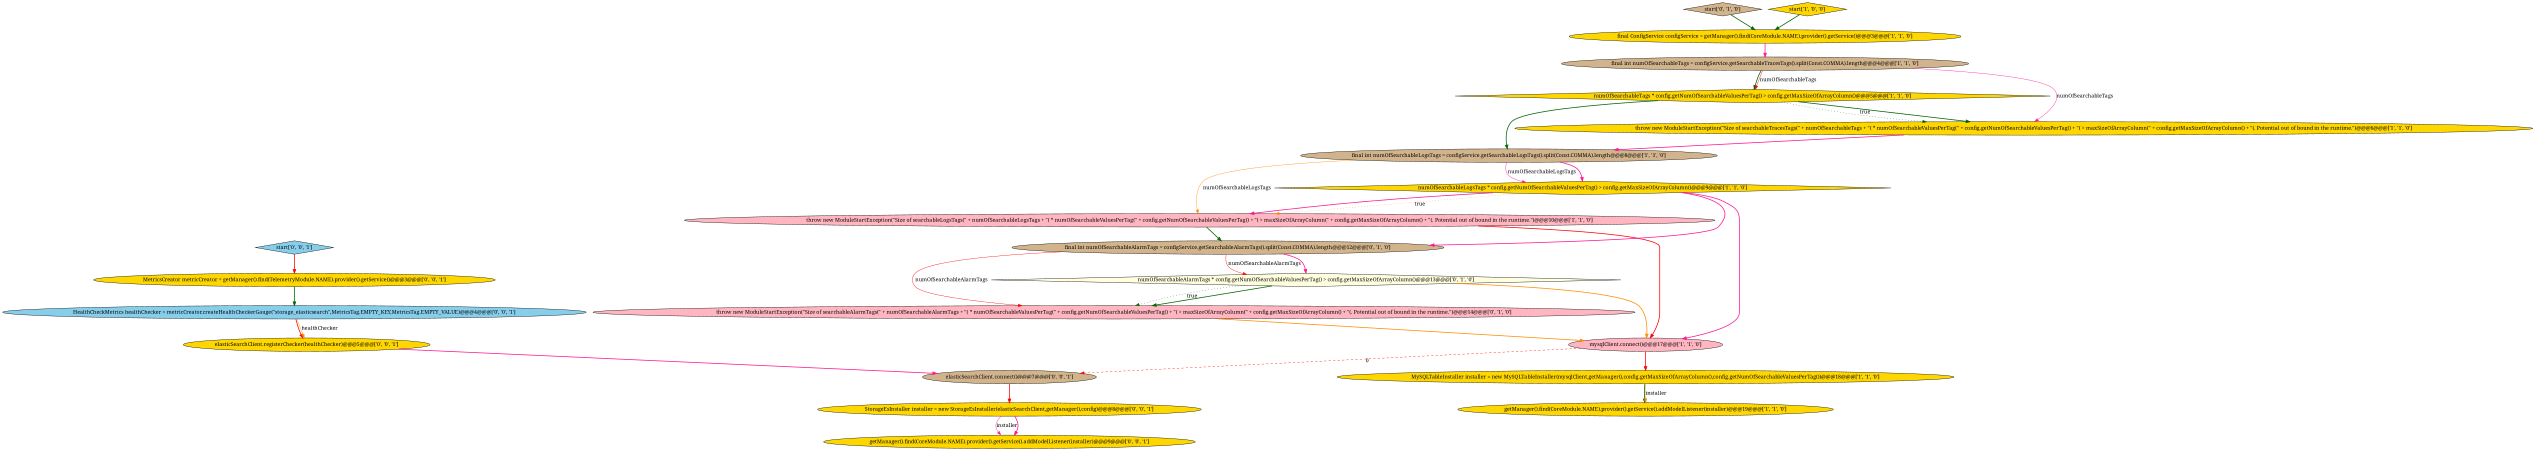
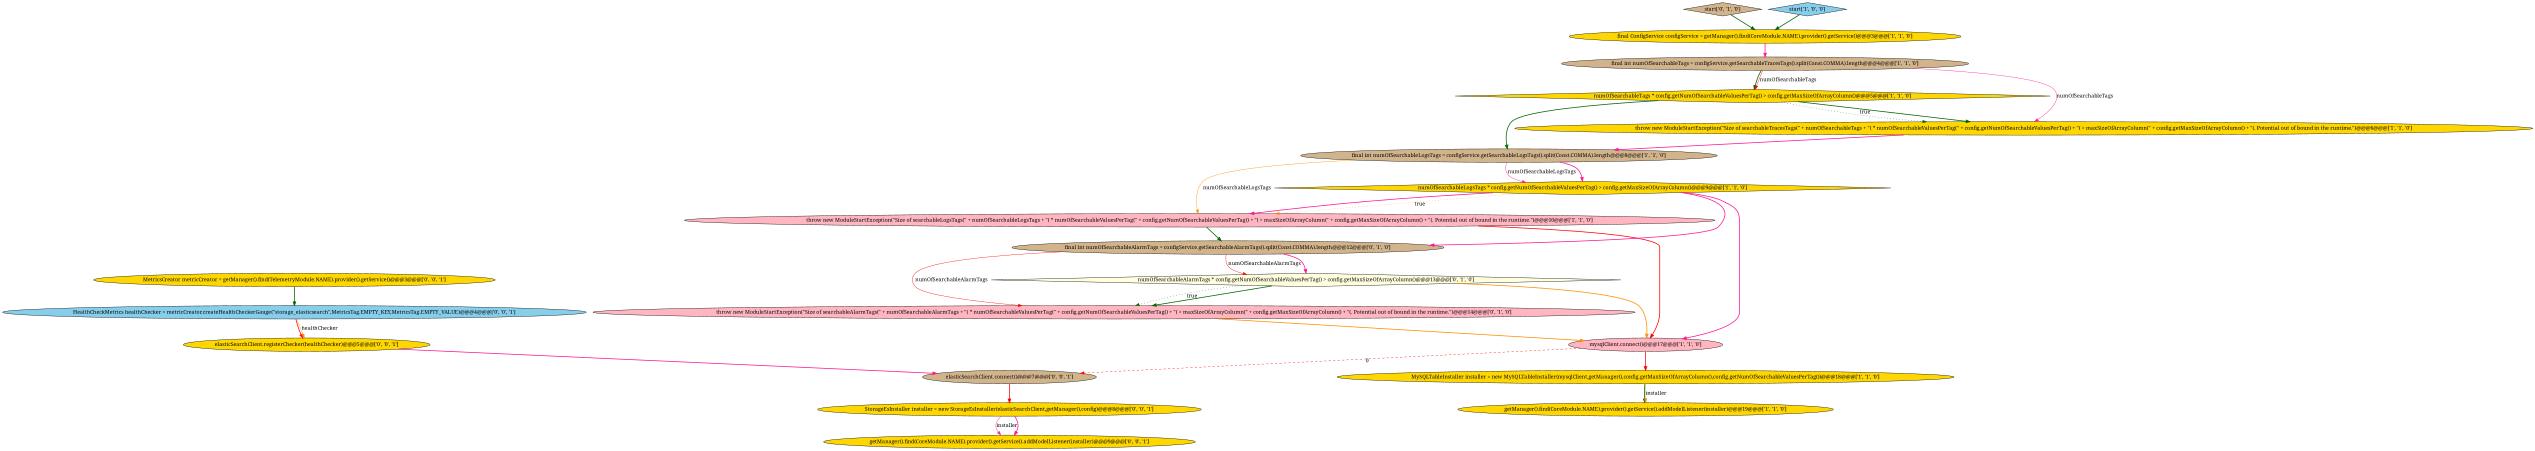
(1808, 9) -> (1808, 9)
(294, 248) -> none
